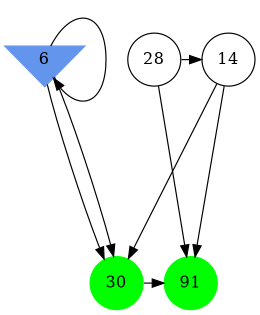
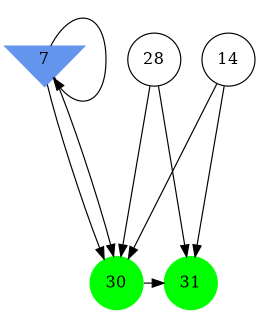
(45, 60) -> (45, 60)
(185, 60) -> (136, 165)
(191, 283) -> (191, 283)
